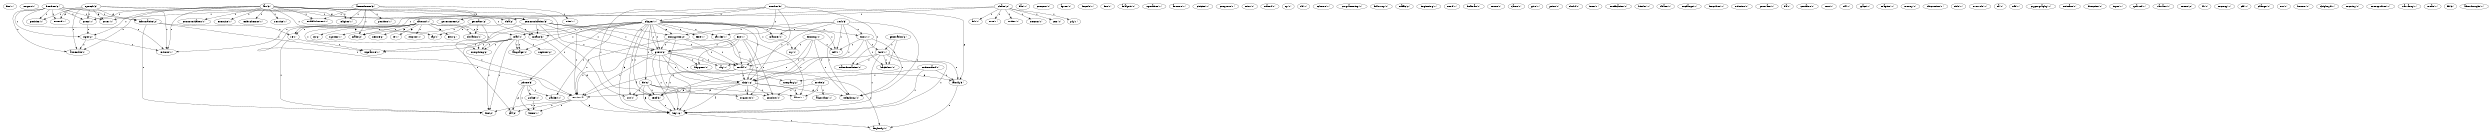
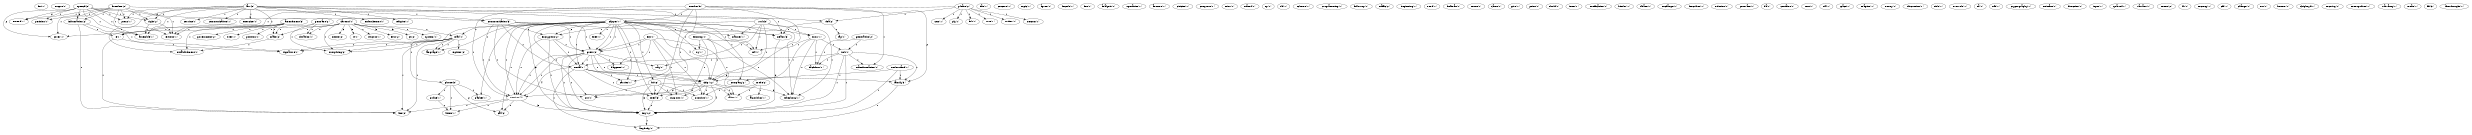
none -> (1026, 6)
(356, 14) -> none
(88, 28) -> (119, 15)
(380, 29) -> none
none -> (236, 46)
(733, 48) -> (671, 46)
(737, 49) -> (603, 73)
